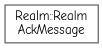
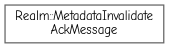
(52, 24) -> (84, 24)
